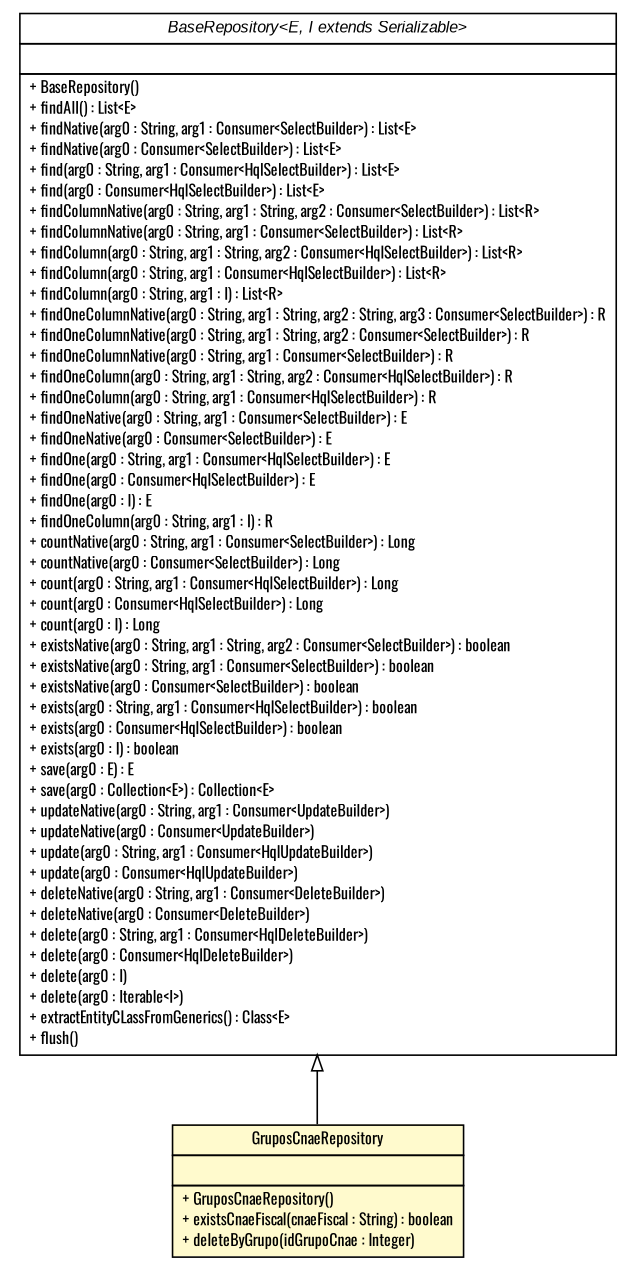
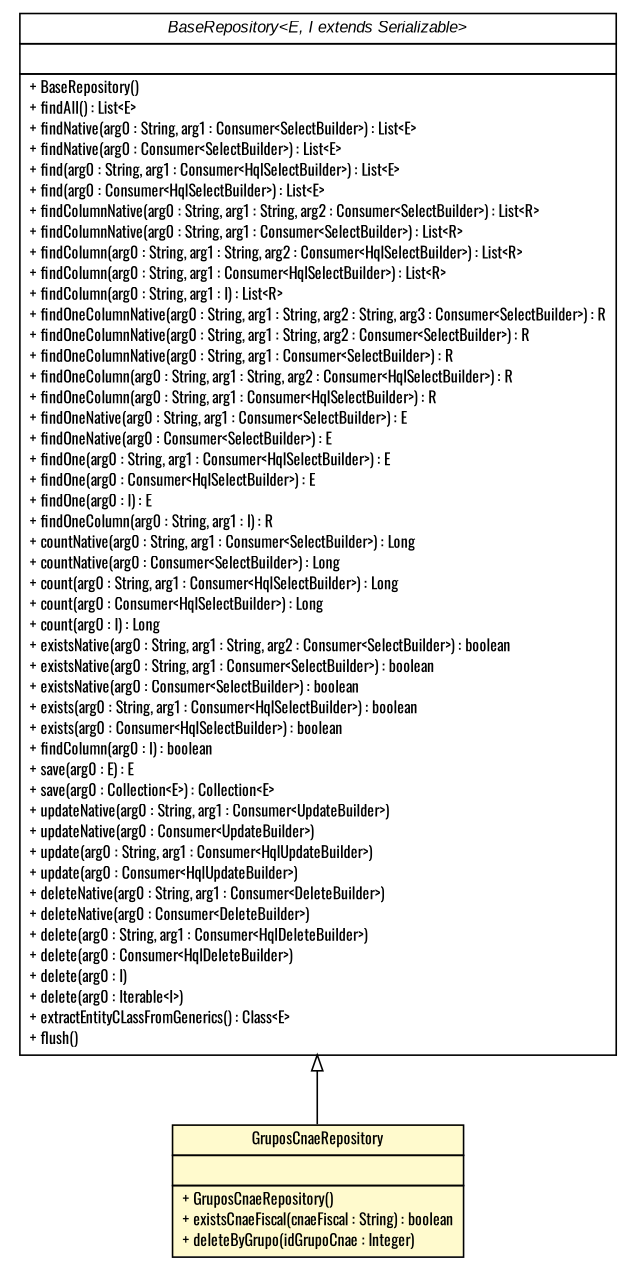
(105, 750) -> (122, 750)
